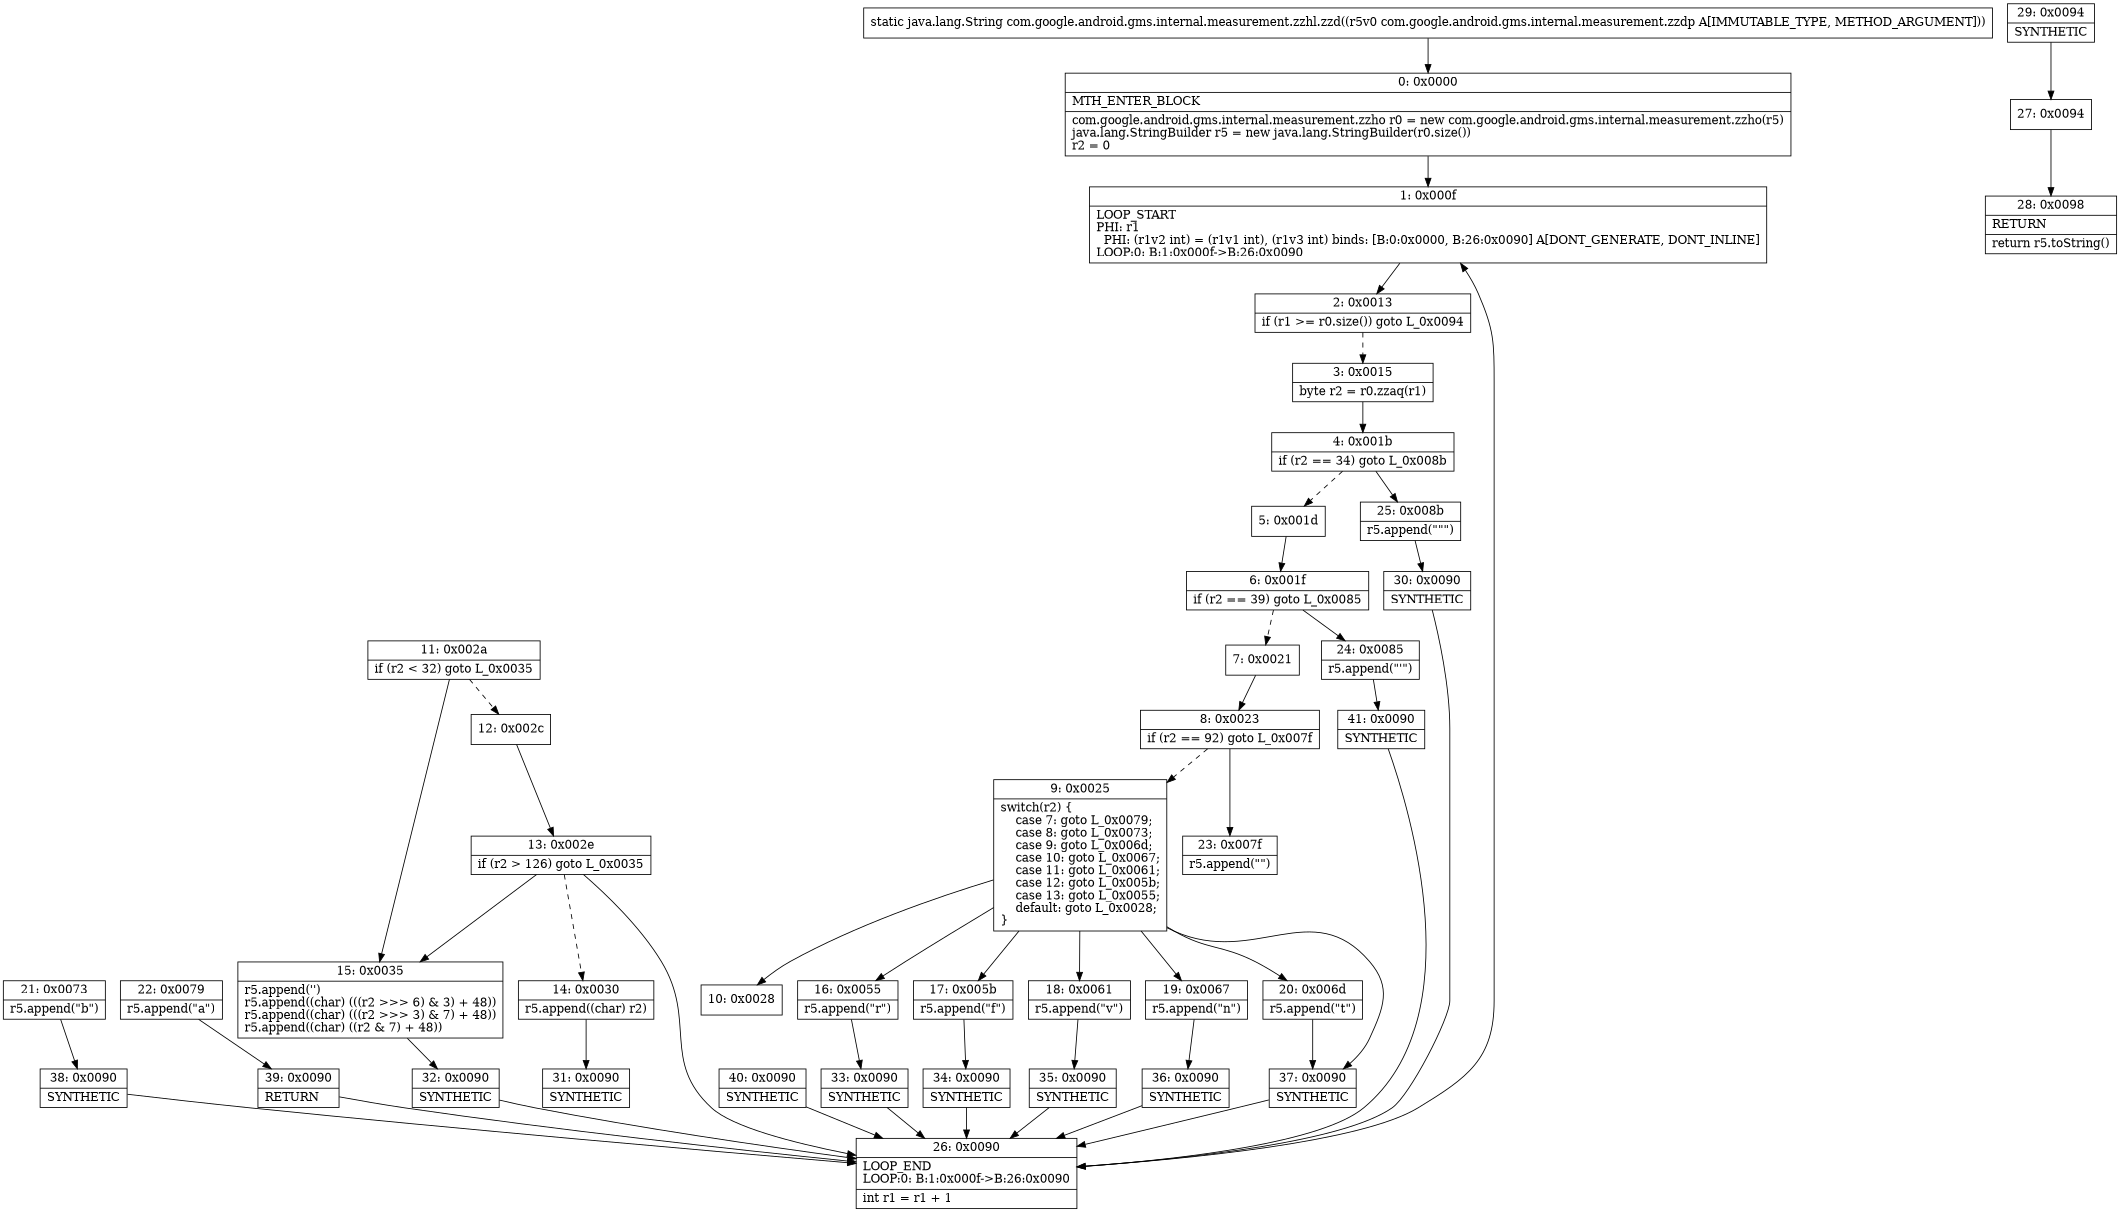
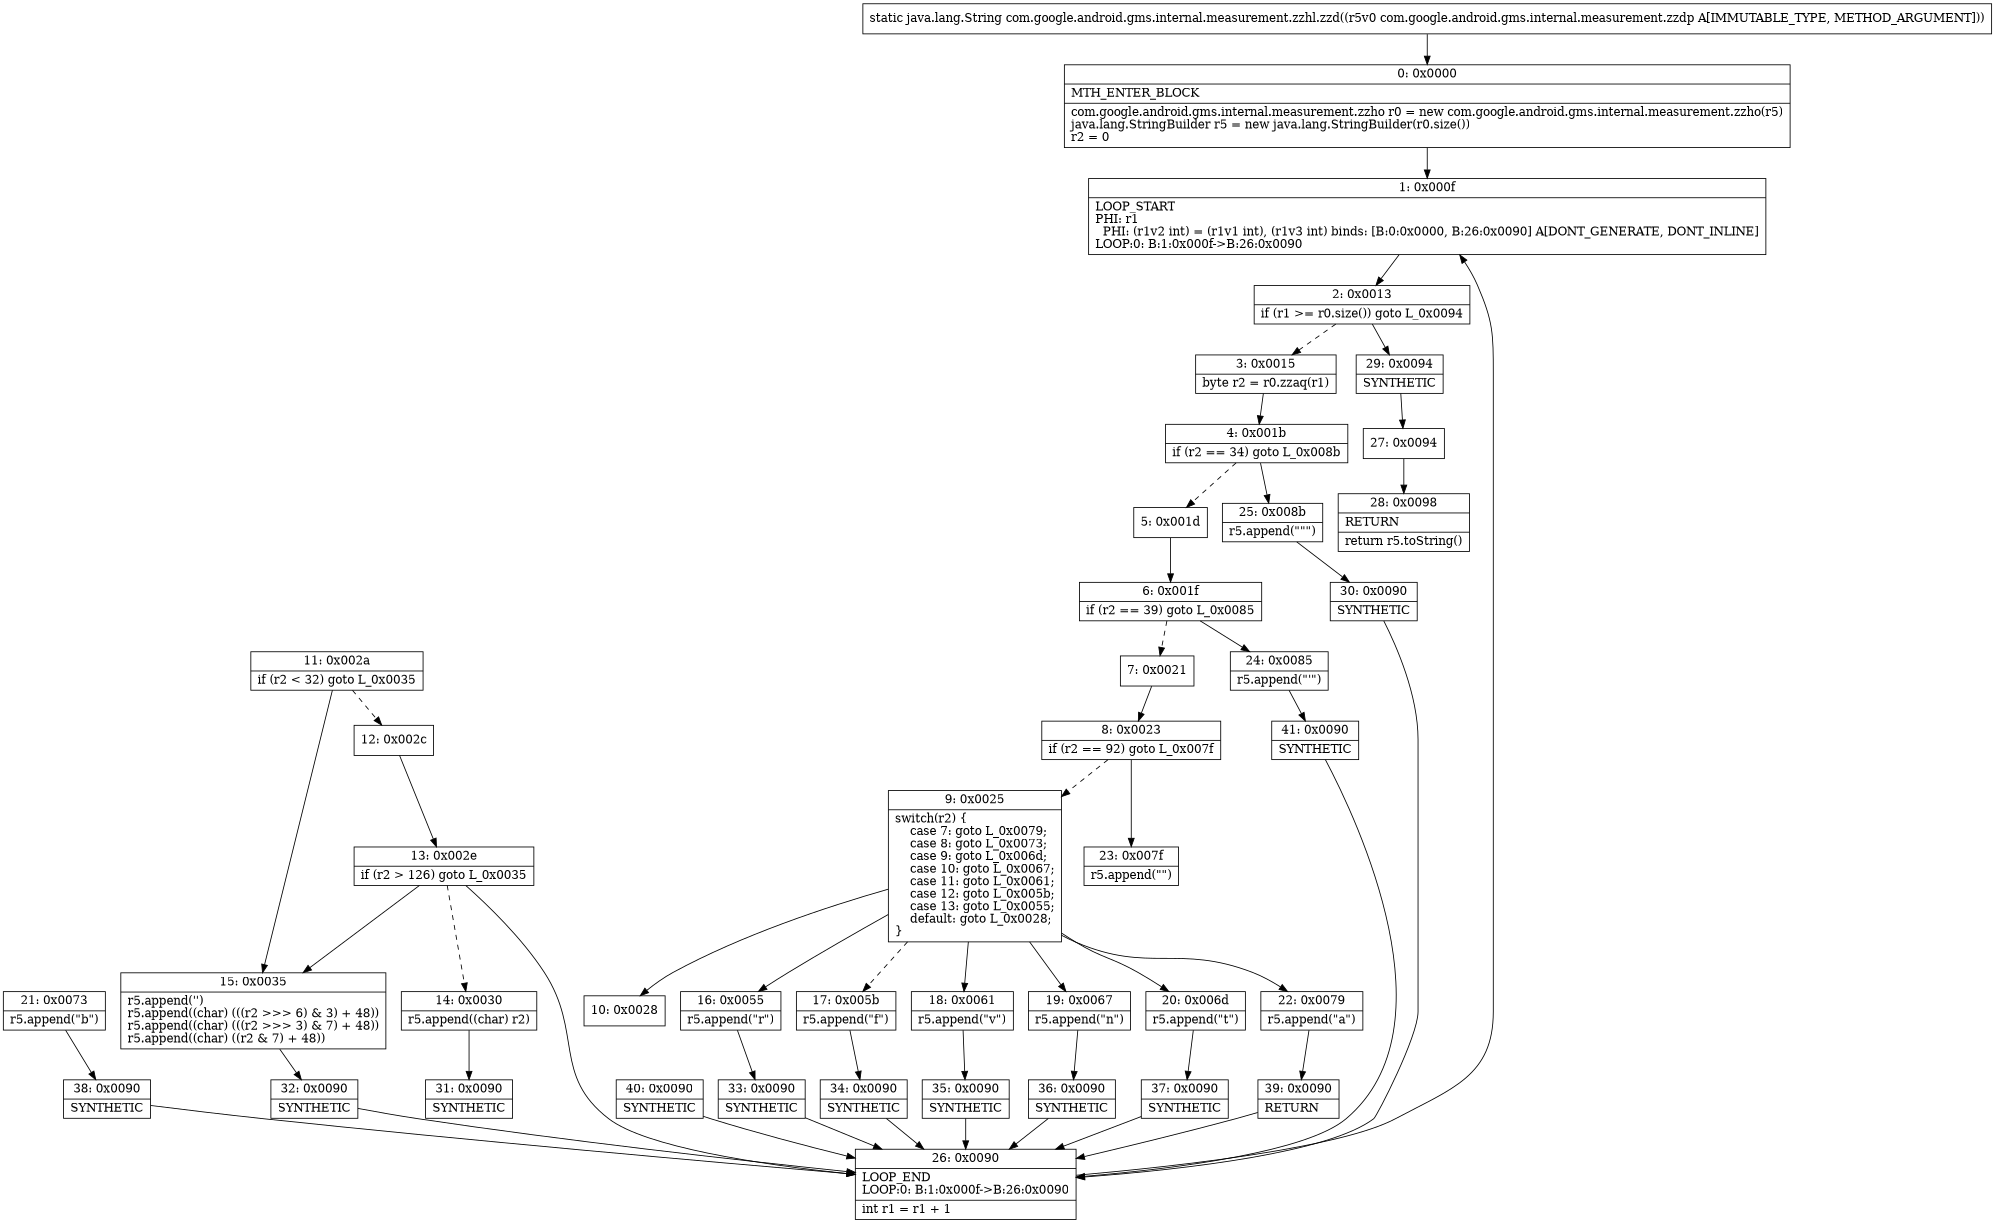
none -> (1379, 336)
(1329, 935) -> (1172, 958)
(1001, 952) -> (888, 964)
